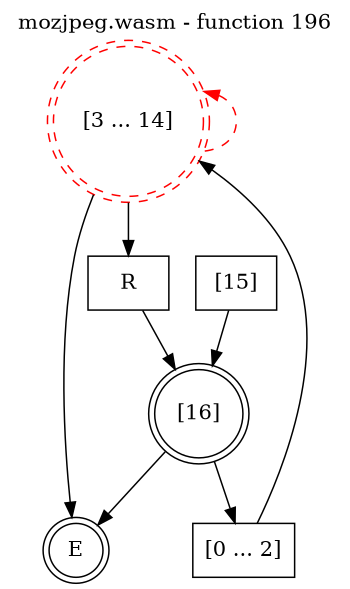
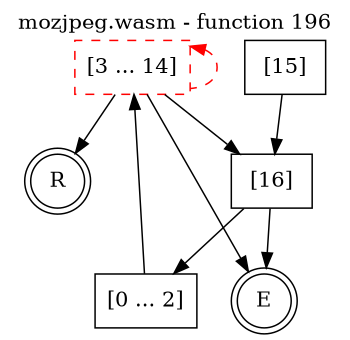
(128, 121) -> (133, 67)
(128, 283) -> (58, 181)
(155, 333) -> (196, 119)
(199, 414) -> (272, 181)
